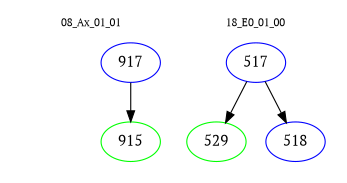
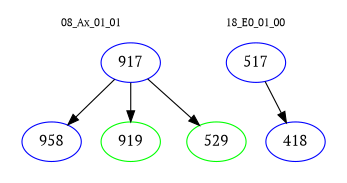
(239, 97) -> (162, 92)
none -> (52, 142)
(131, 142) -> (131, 142)
(296, 142) -> (296, 142)
